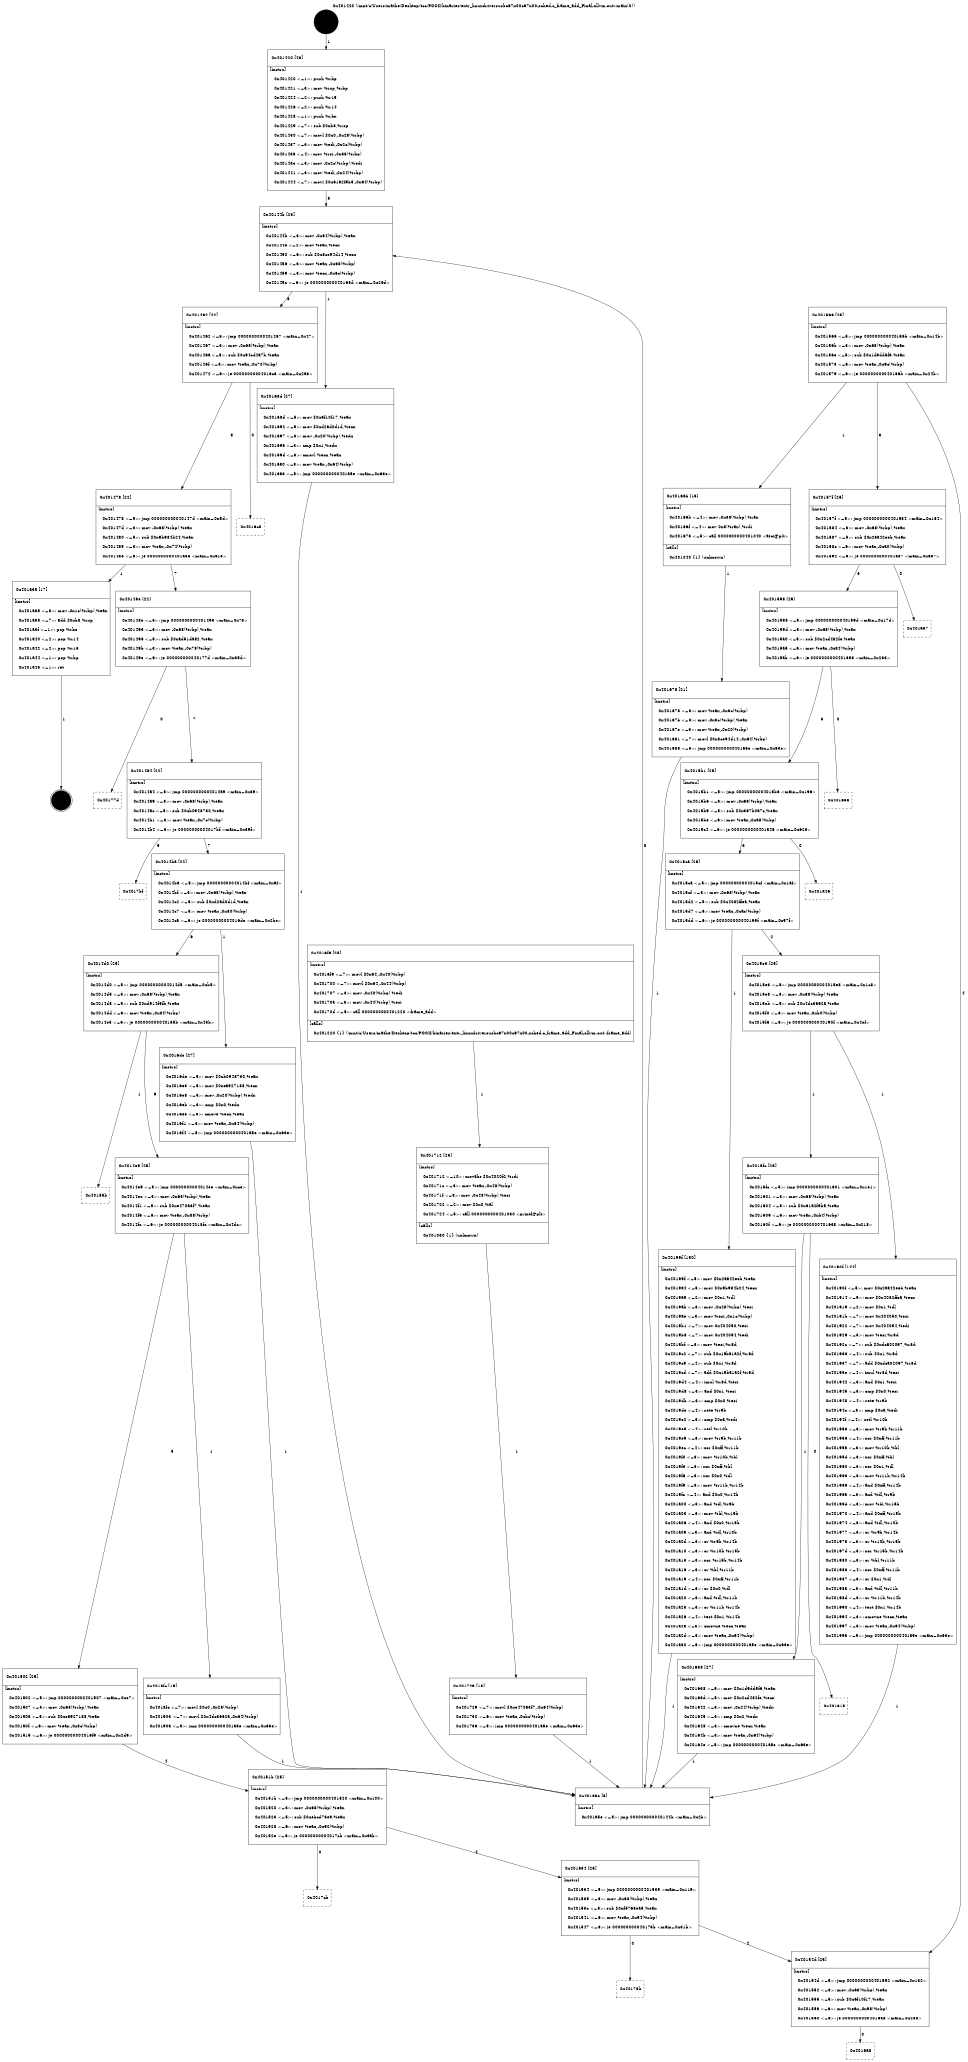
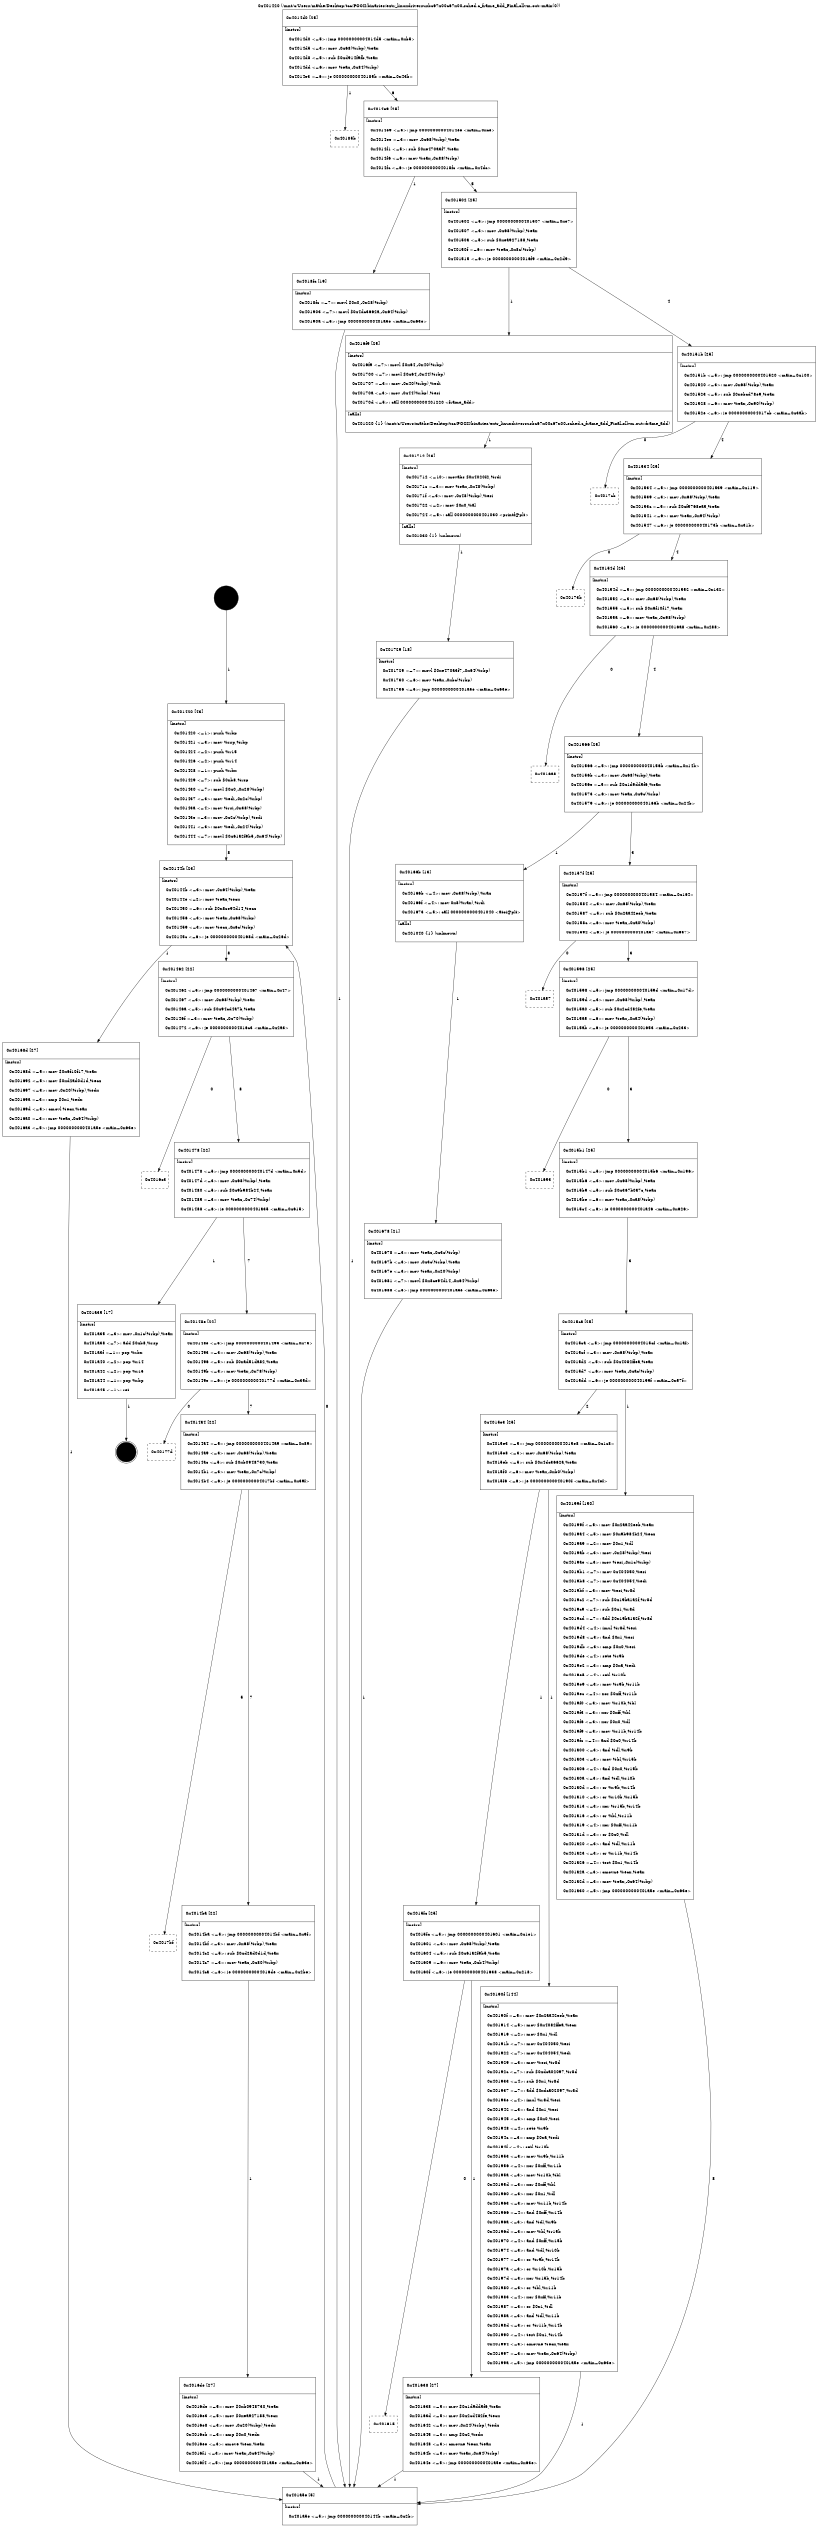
none -> (509, 300)
(819, 892) -> none
(186, 941) -> none
(961, 1166) -> (646, 685)
(673, 1706) -> (713, 2179)
